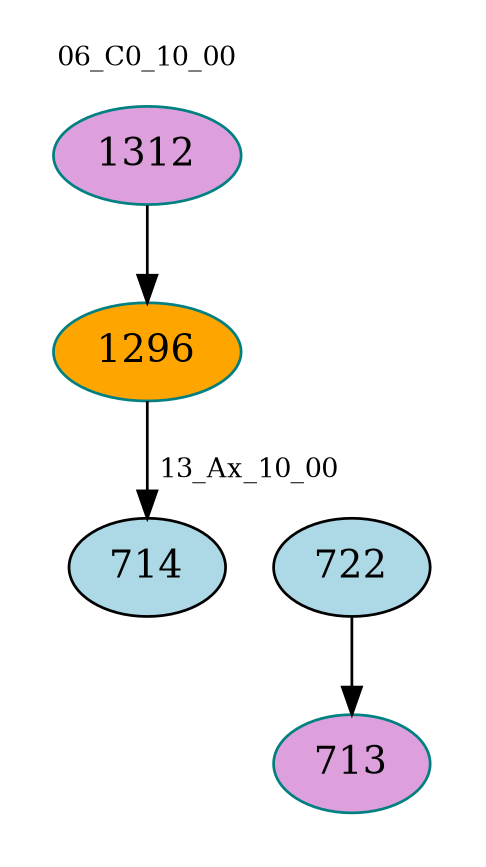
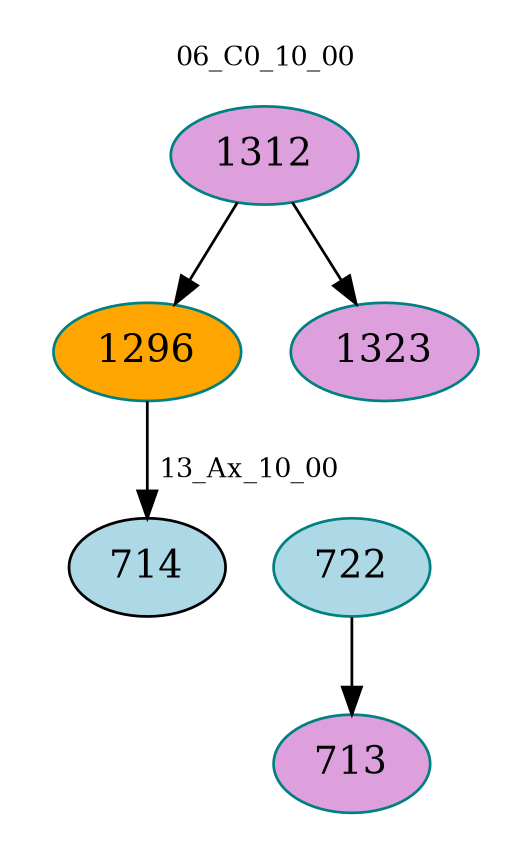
none -> (385, 352)
(352, 567) -> (352, 567)
